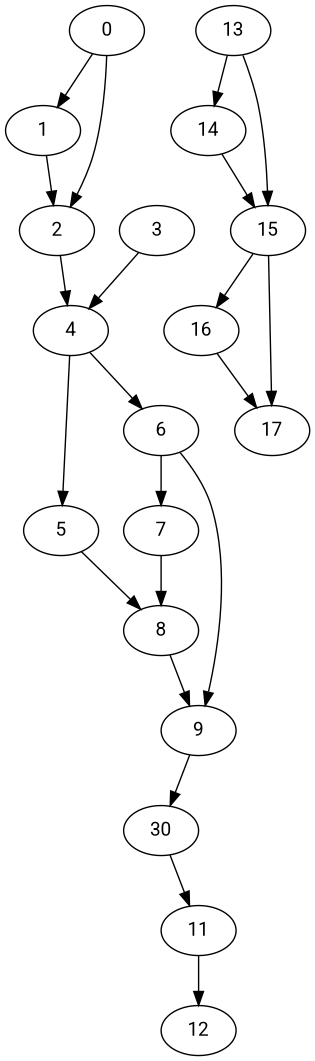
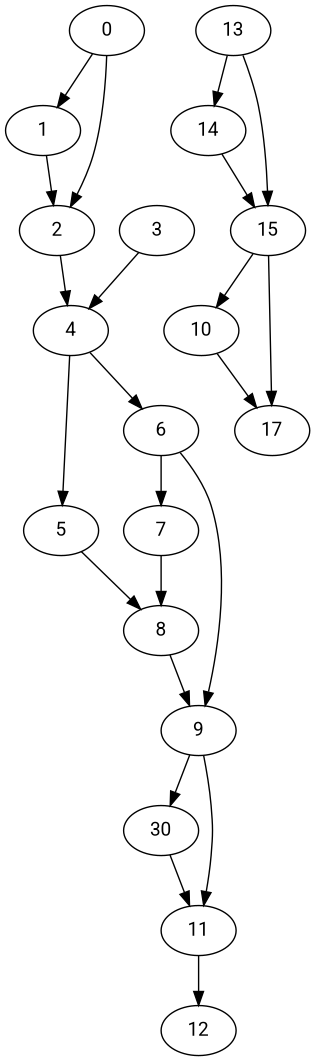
(201, 331) -> (201, 331)
none -> (212, 824)
